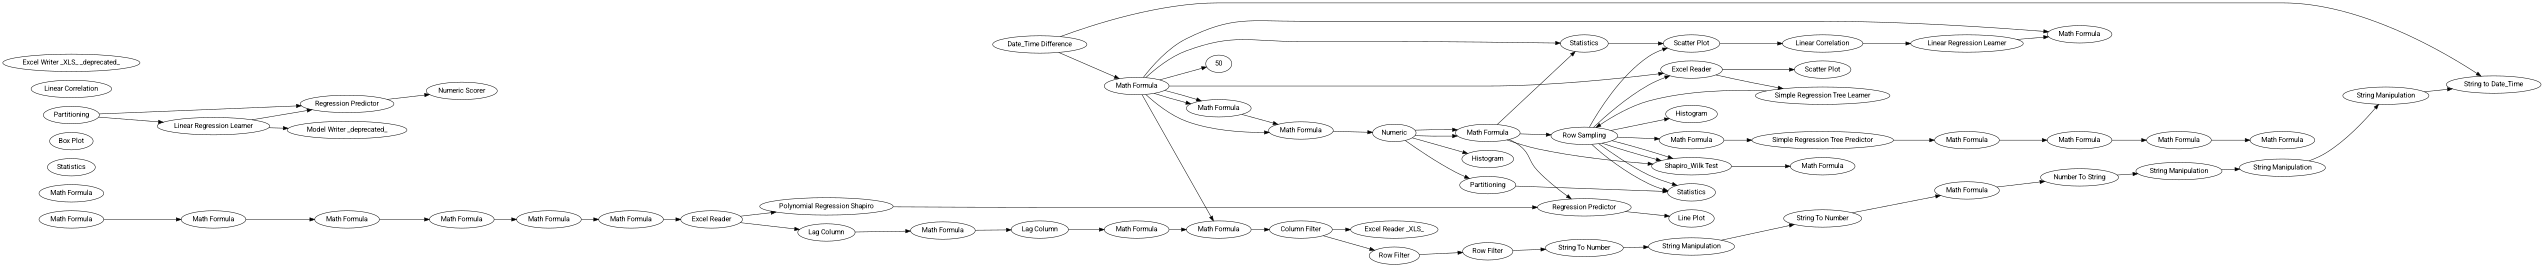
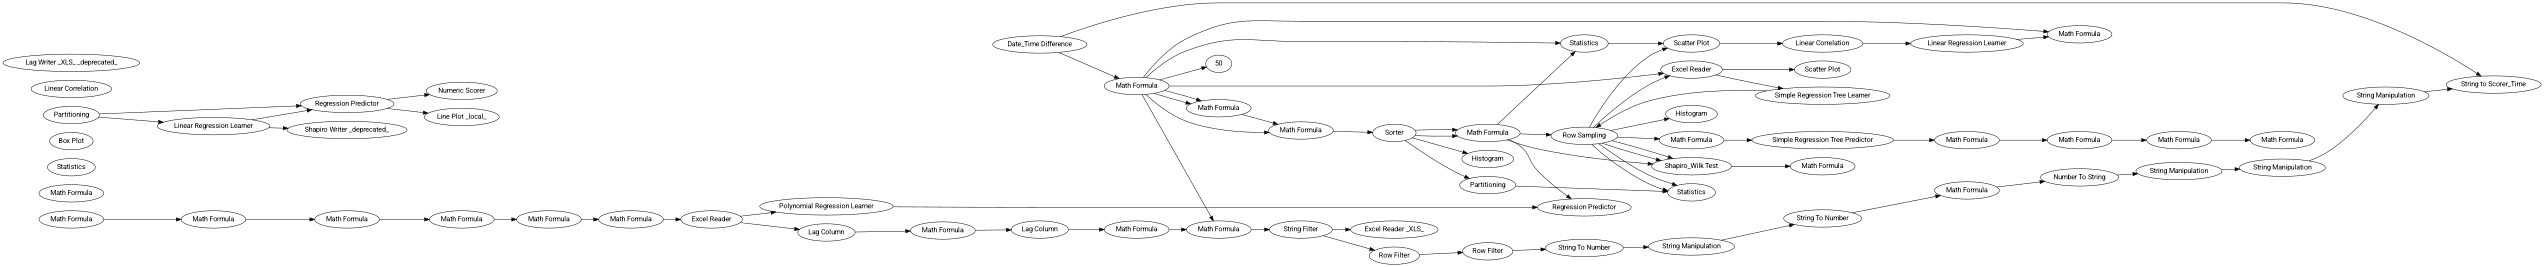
(71, 63) -> (71, 63)
(2494, 85) -> (2494, 85)
none -> (462, 117)
(347, 130) -> (347, 130)
(1394, 133) -> (1394, 133)
(826, 206) -> (826, 206)
(1692, 218) -> none
(1301, 230) -> (1301, 230)
